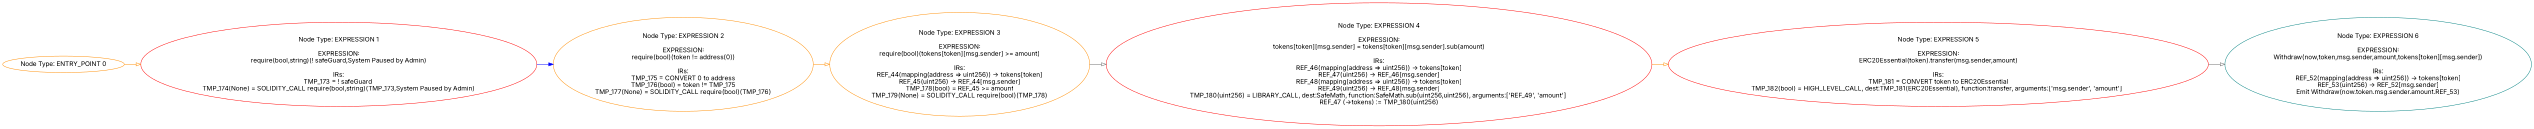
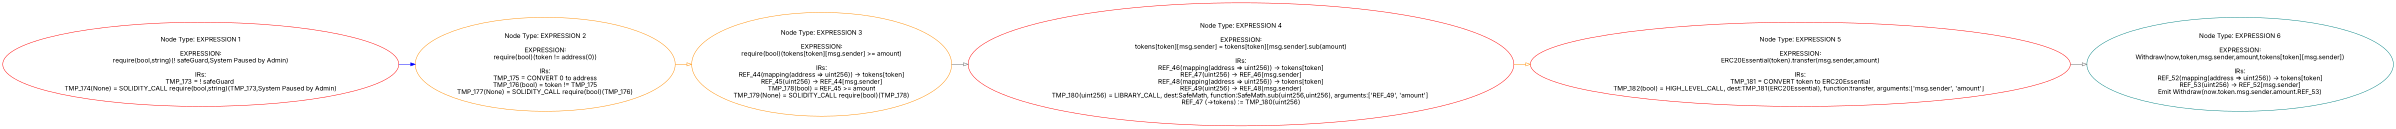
(64, 64) -> none
